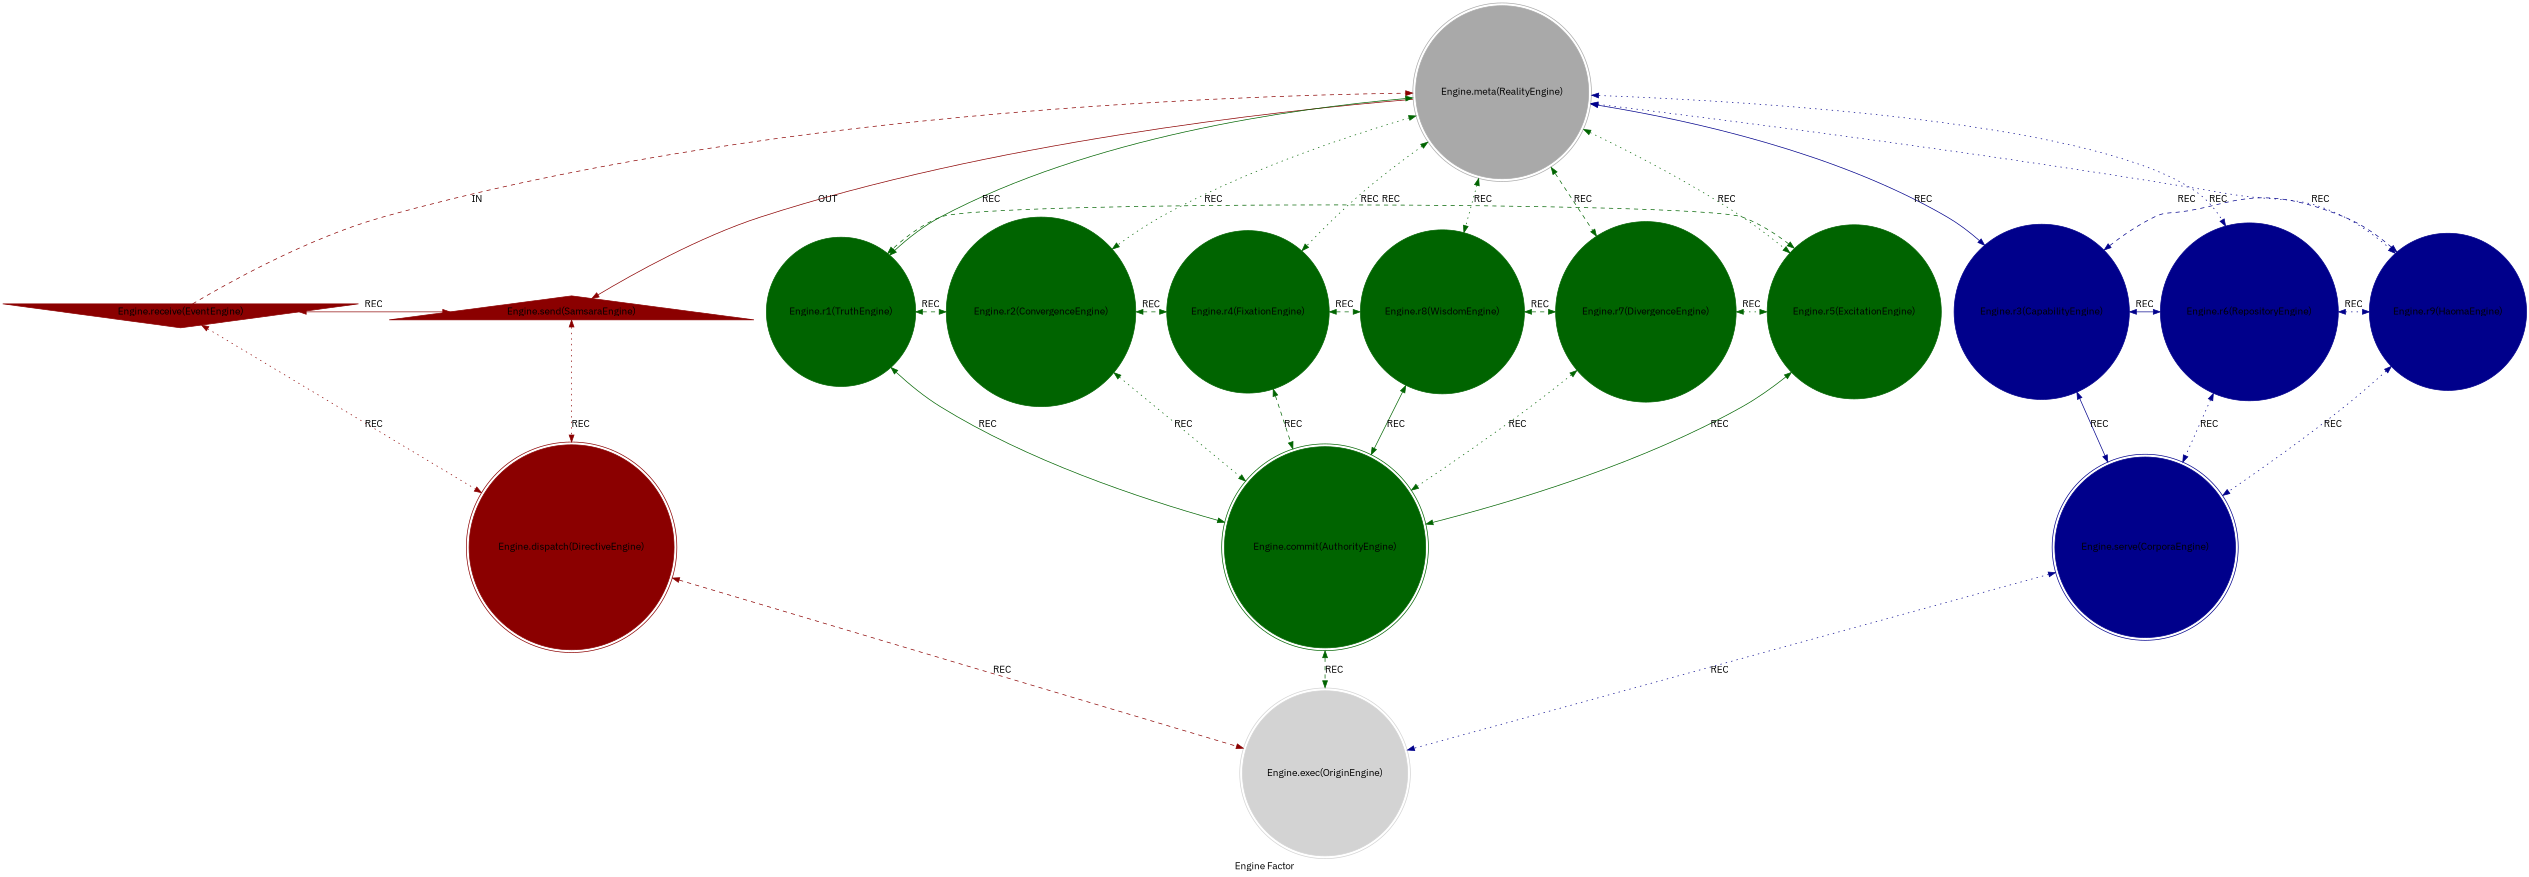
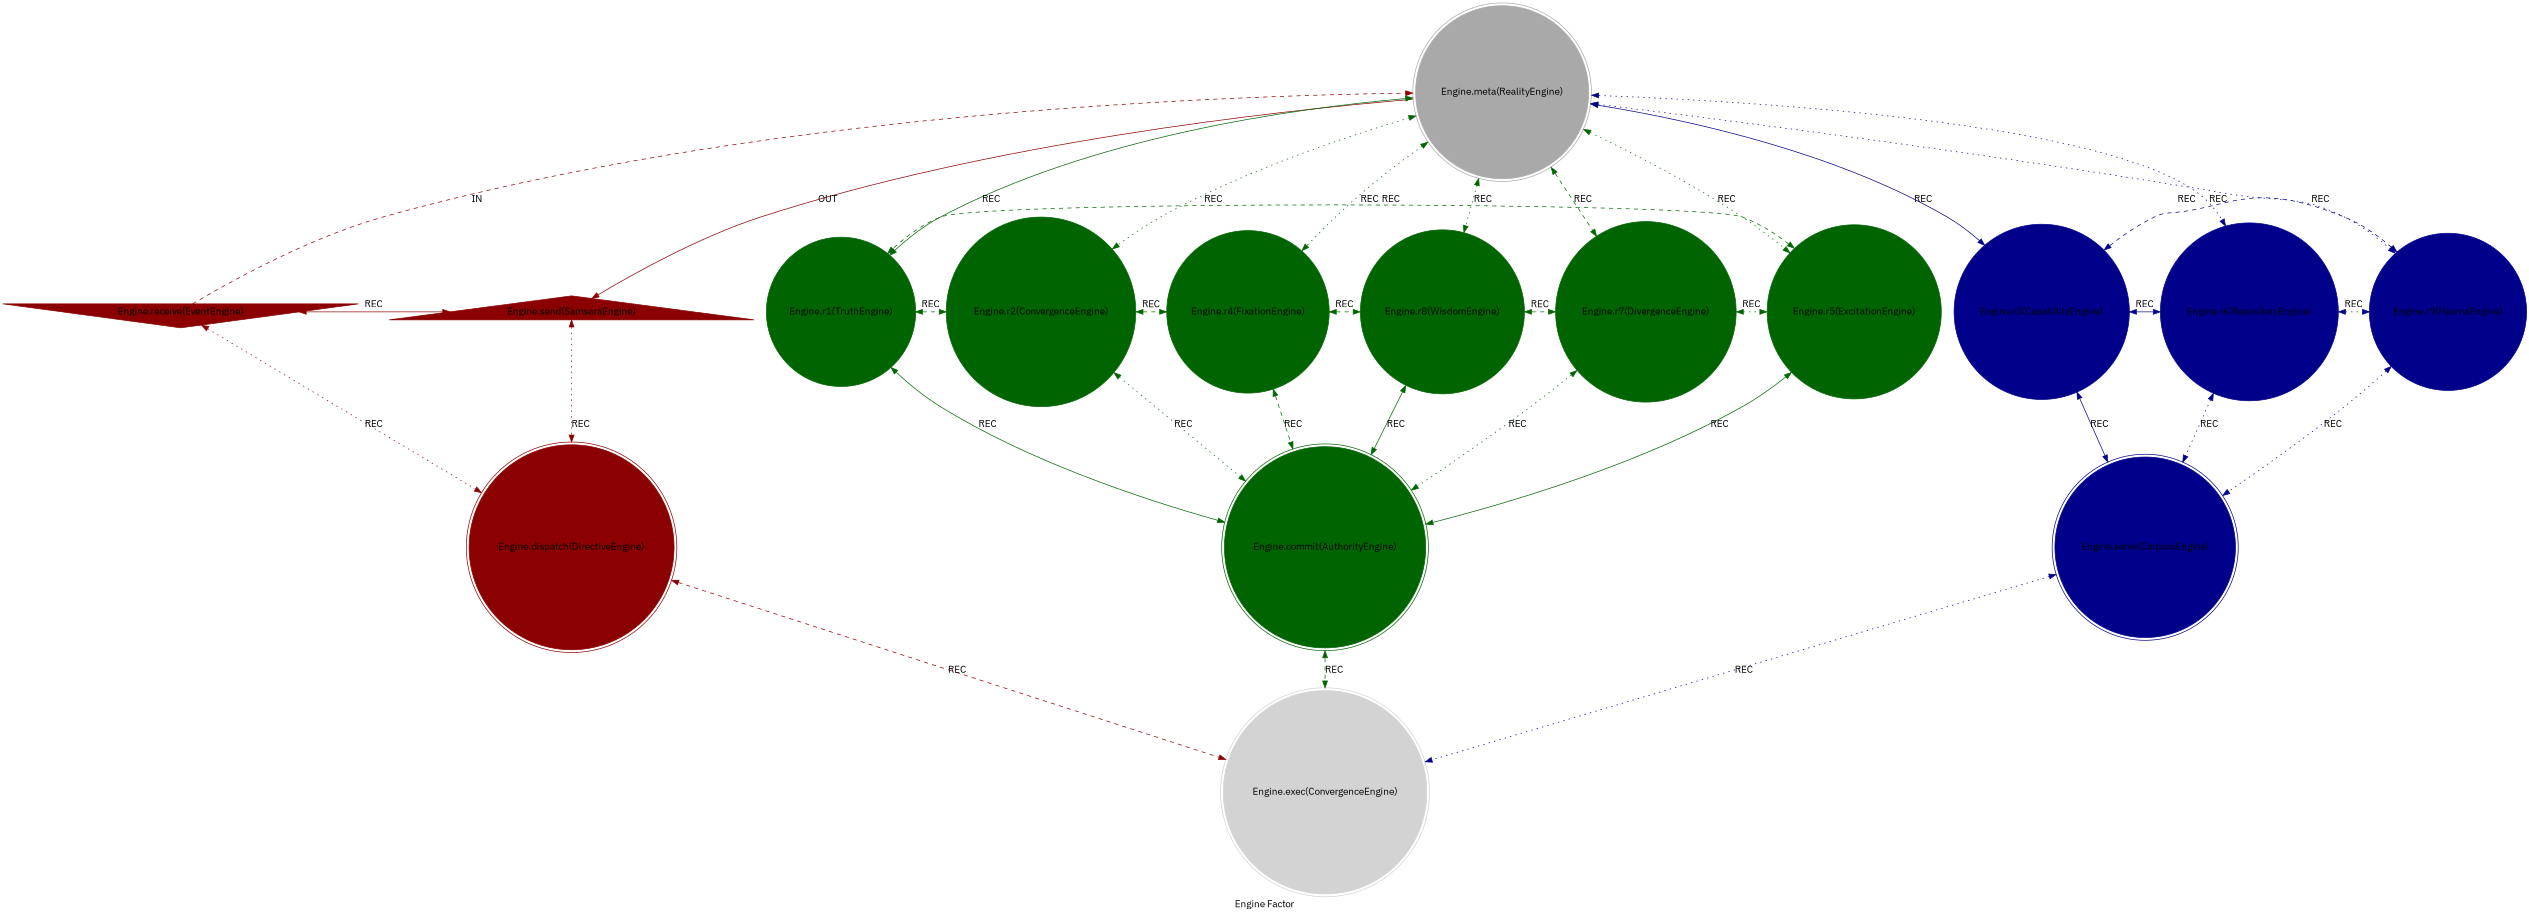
(1325, 773) -> (1325, 792)
